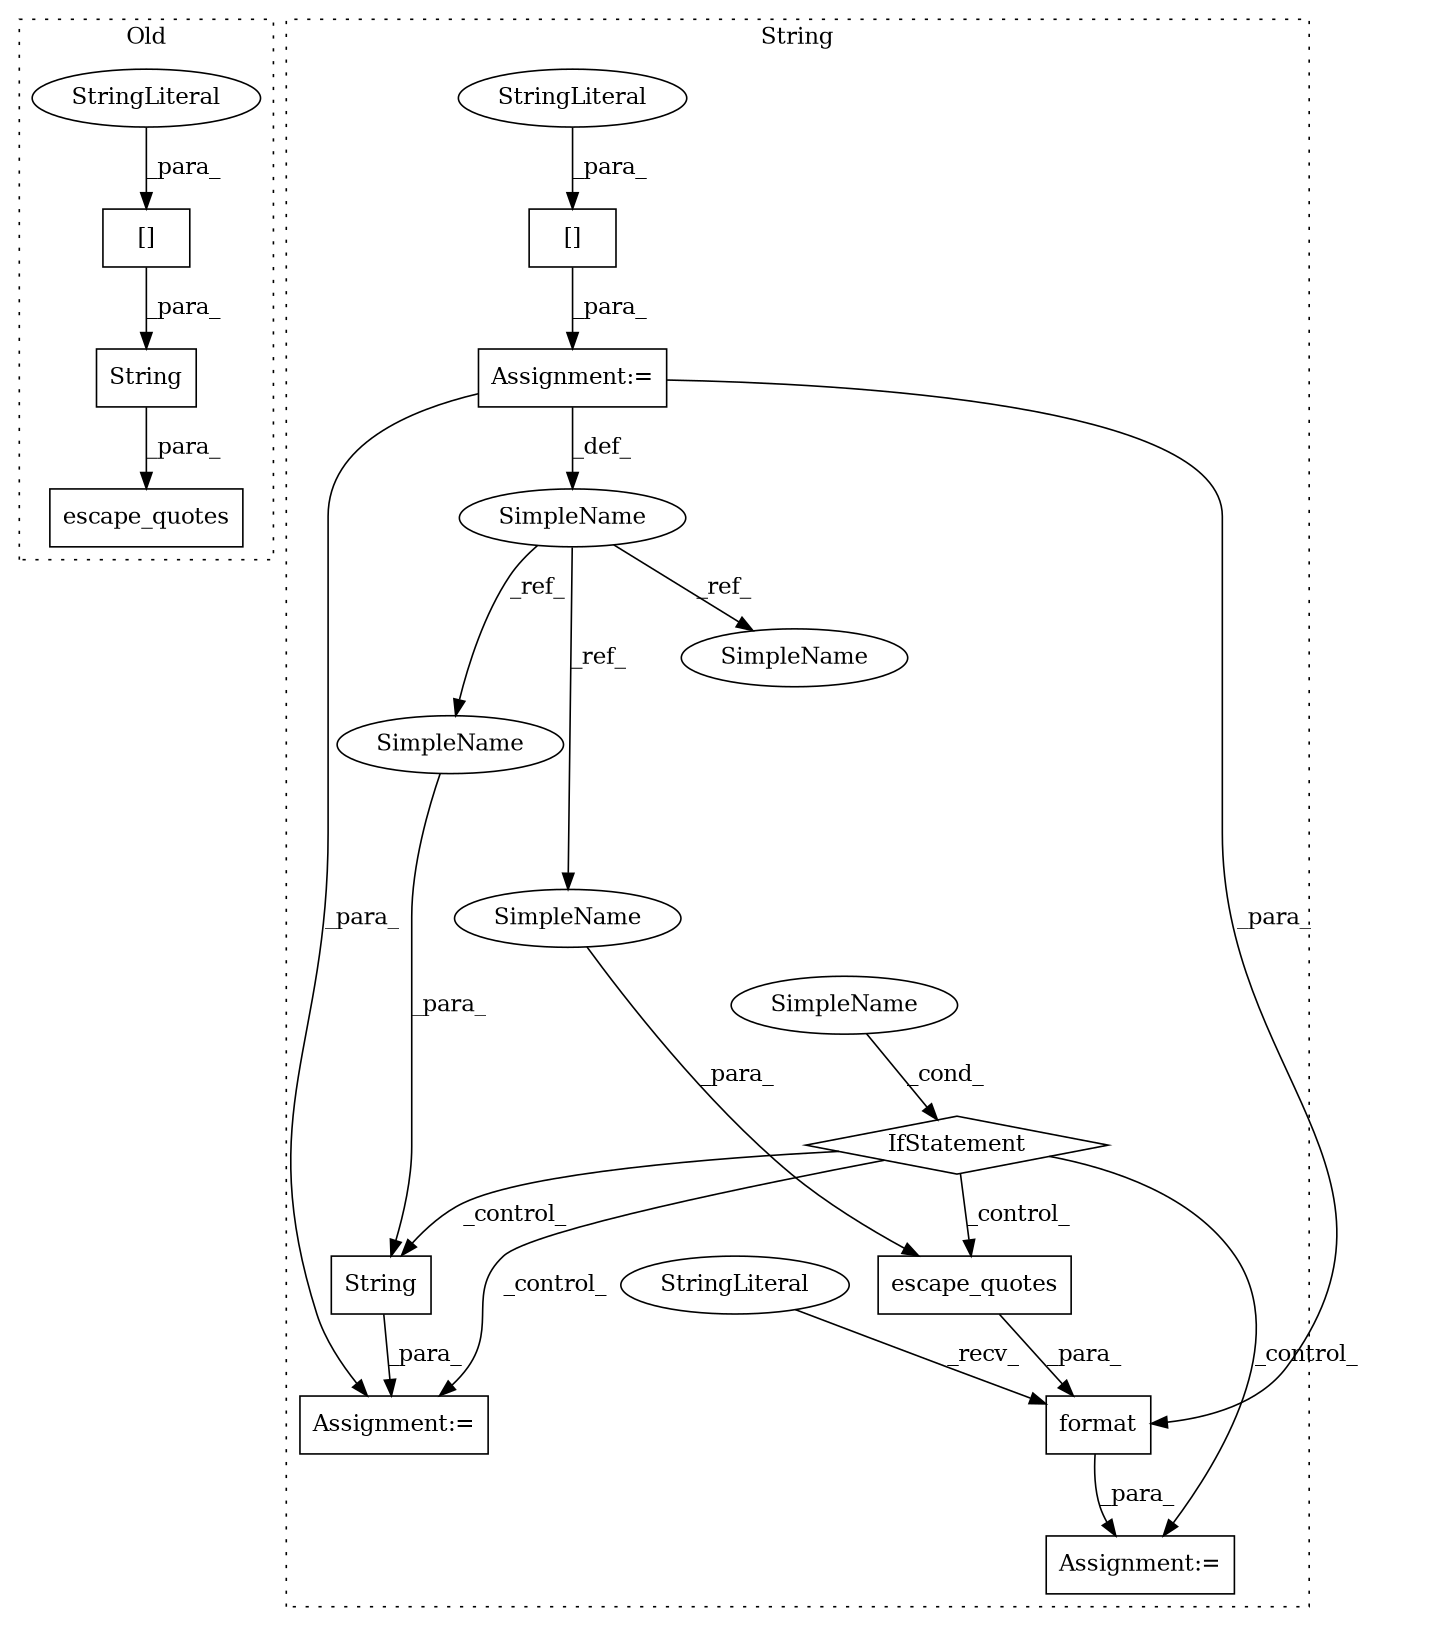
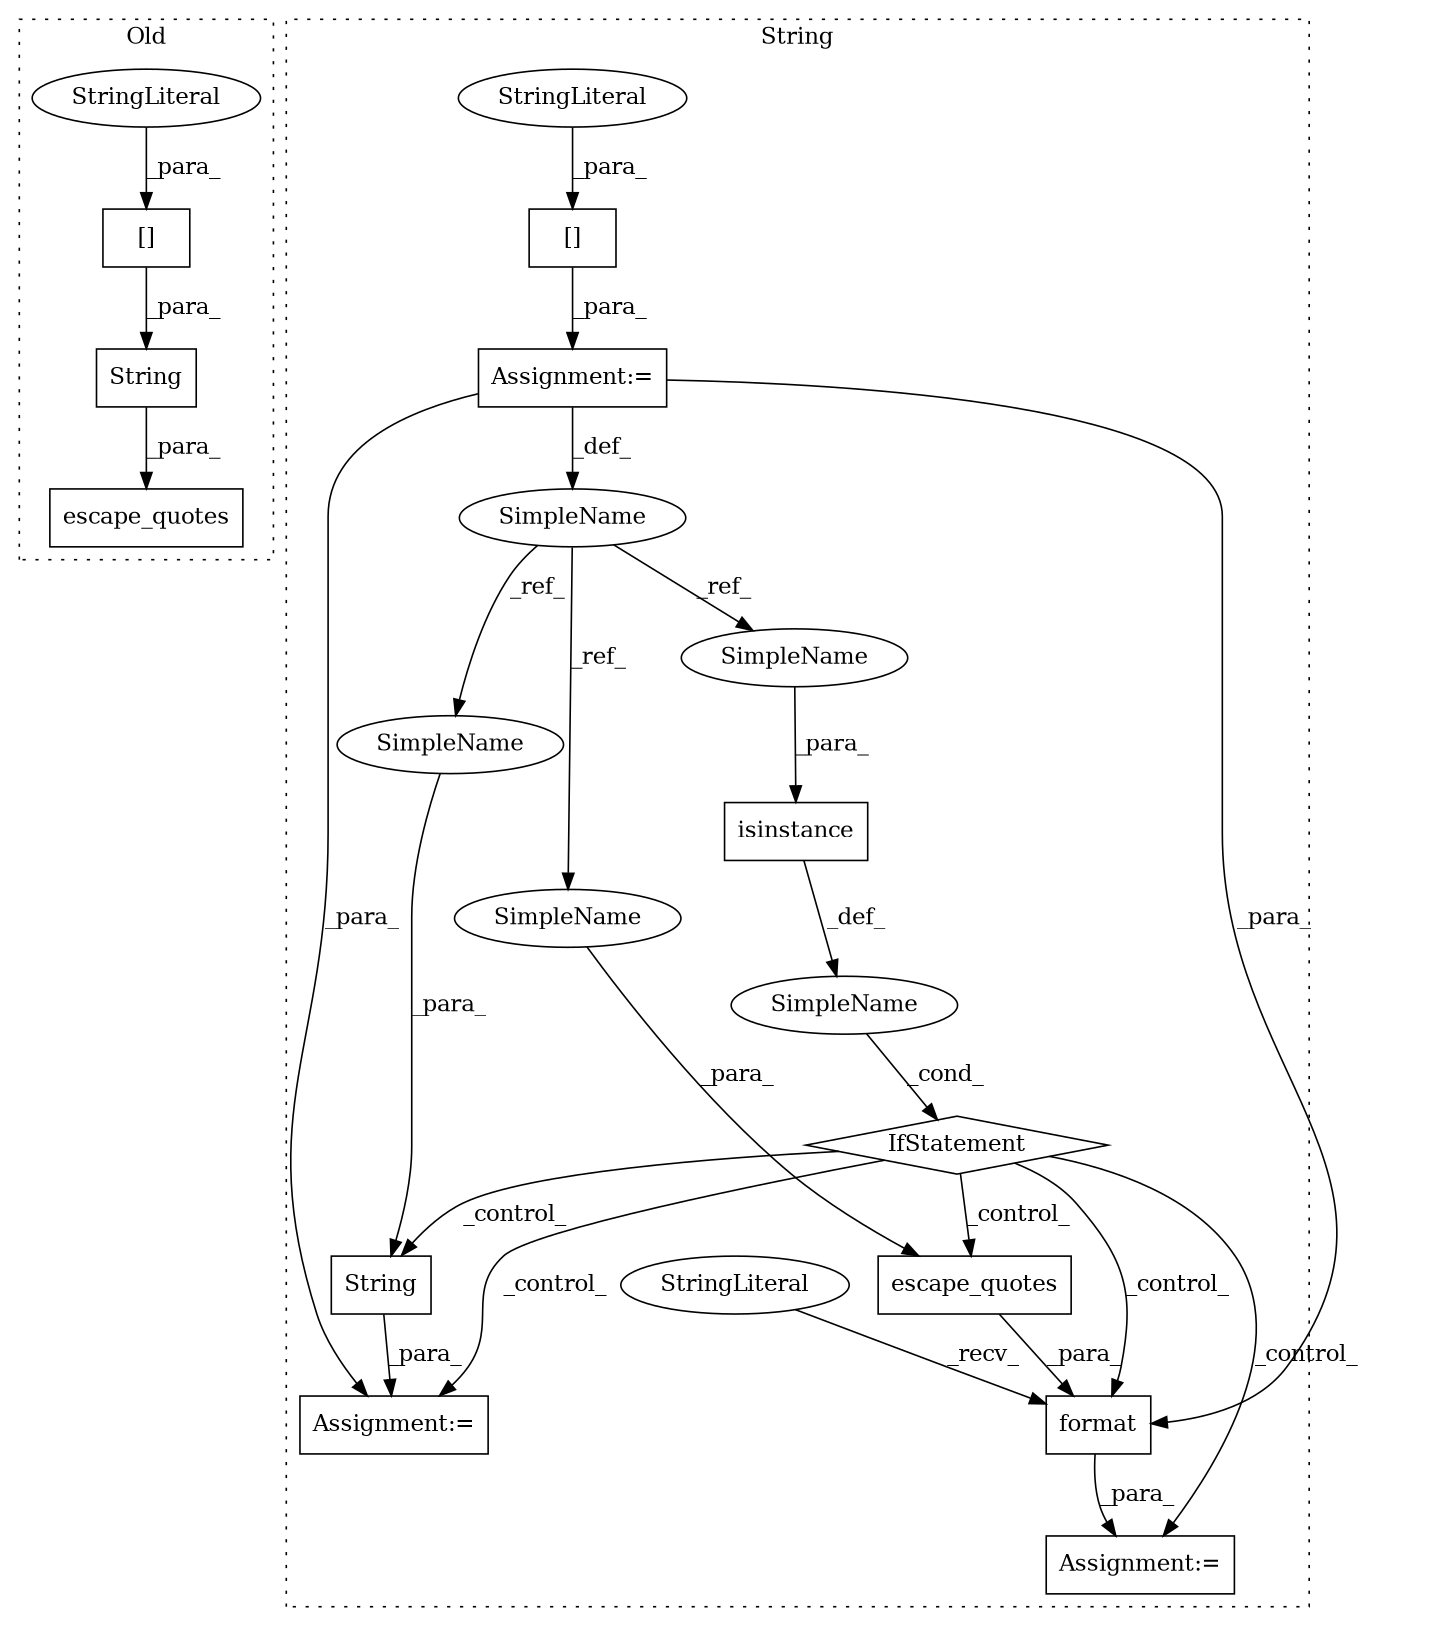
none -> (796, 832)
none -> (1111, 1251)
